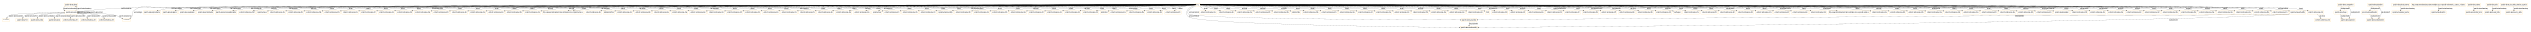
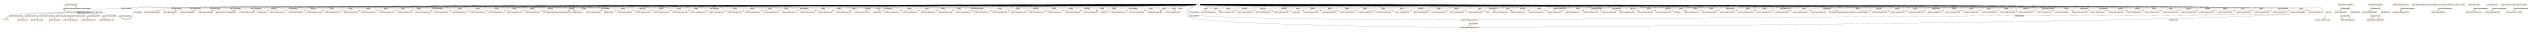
(2319, 16) -> (1767, 6)
